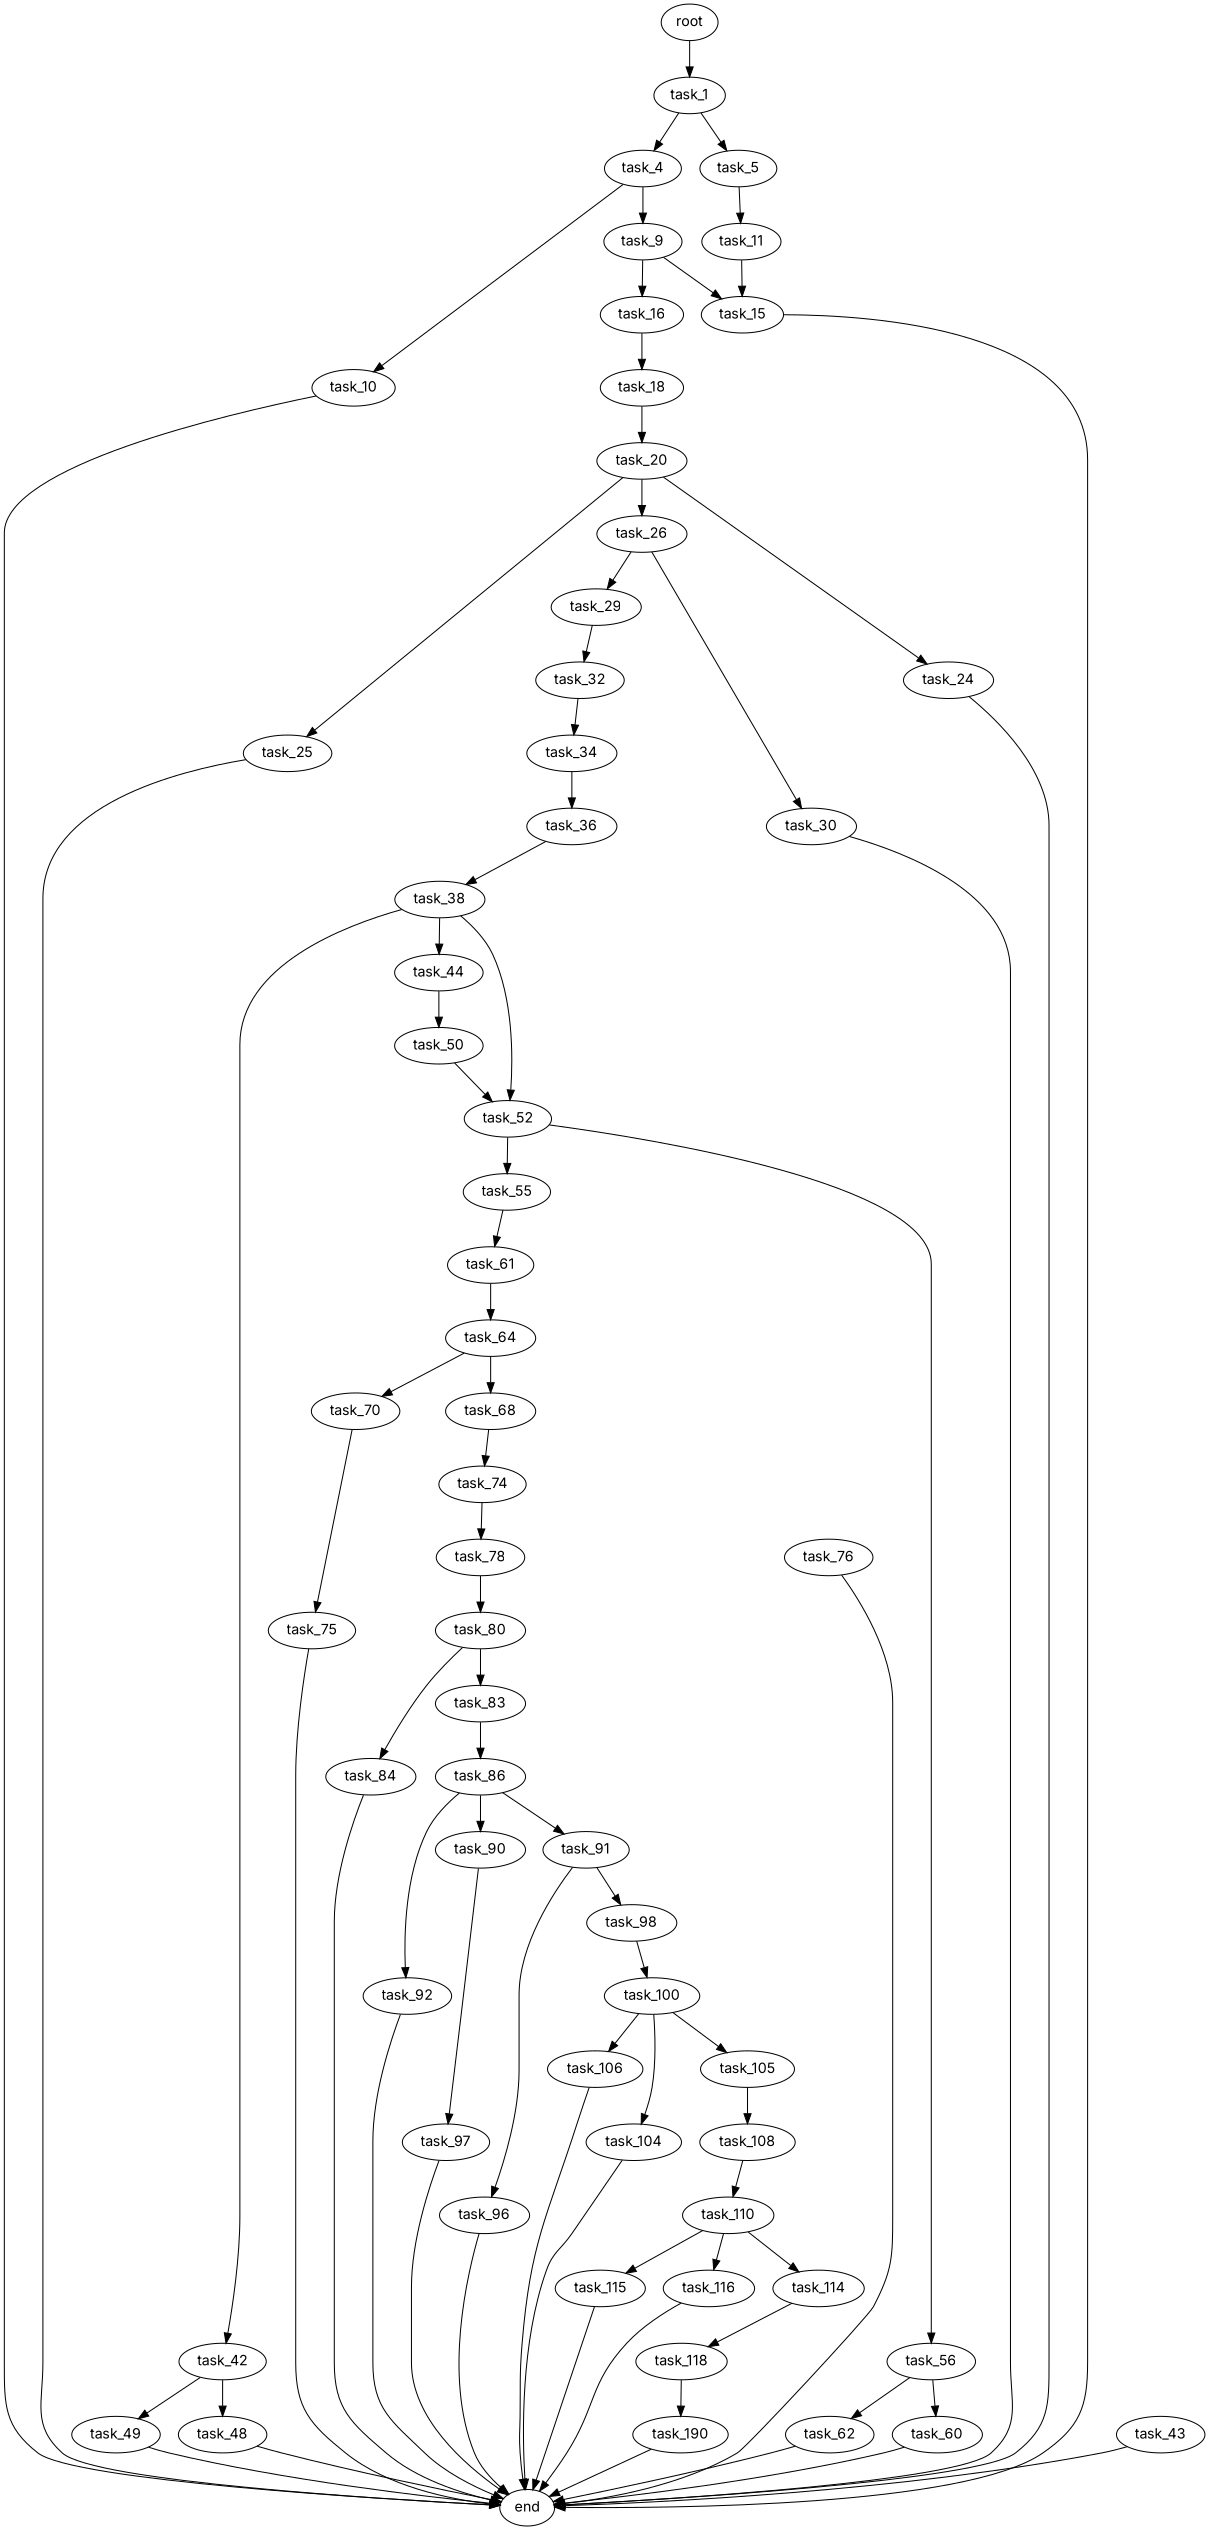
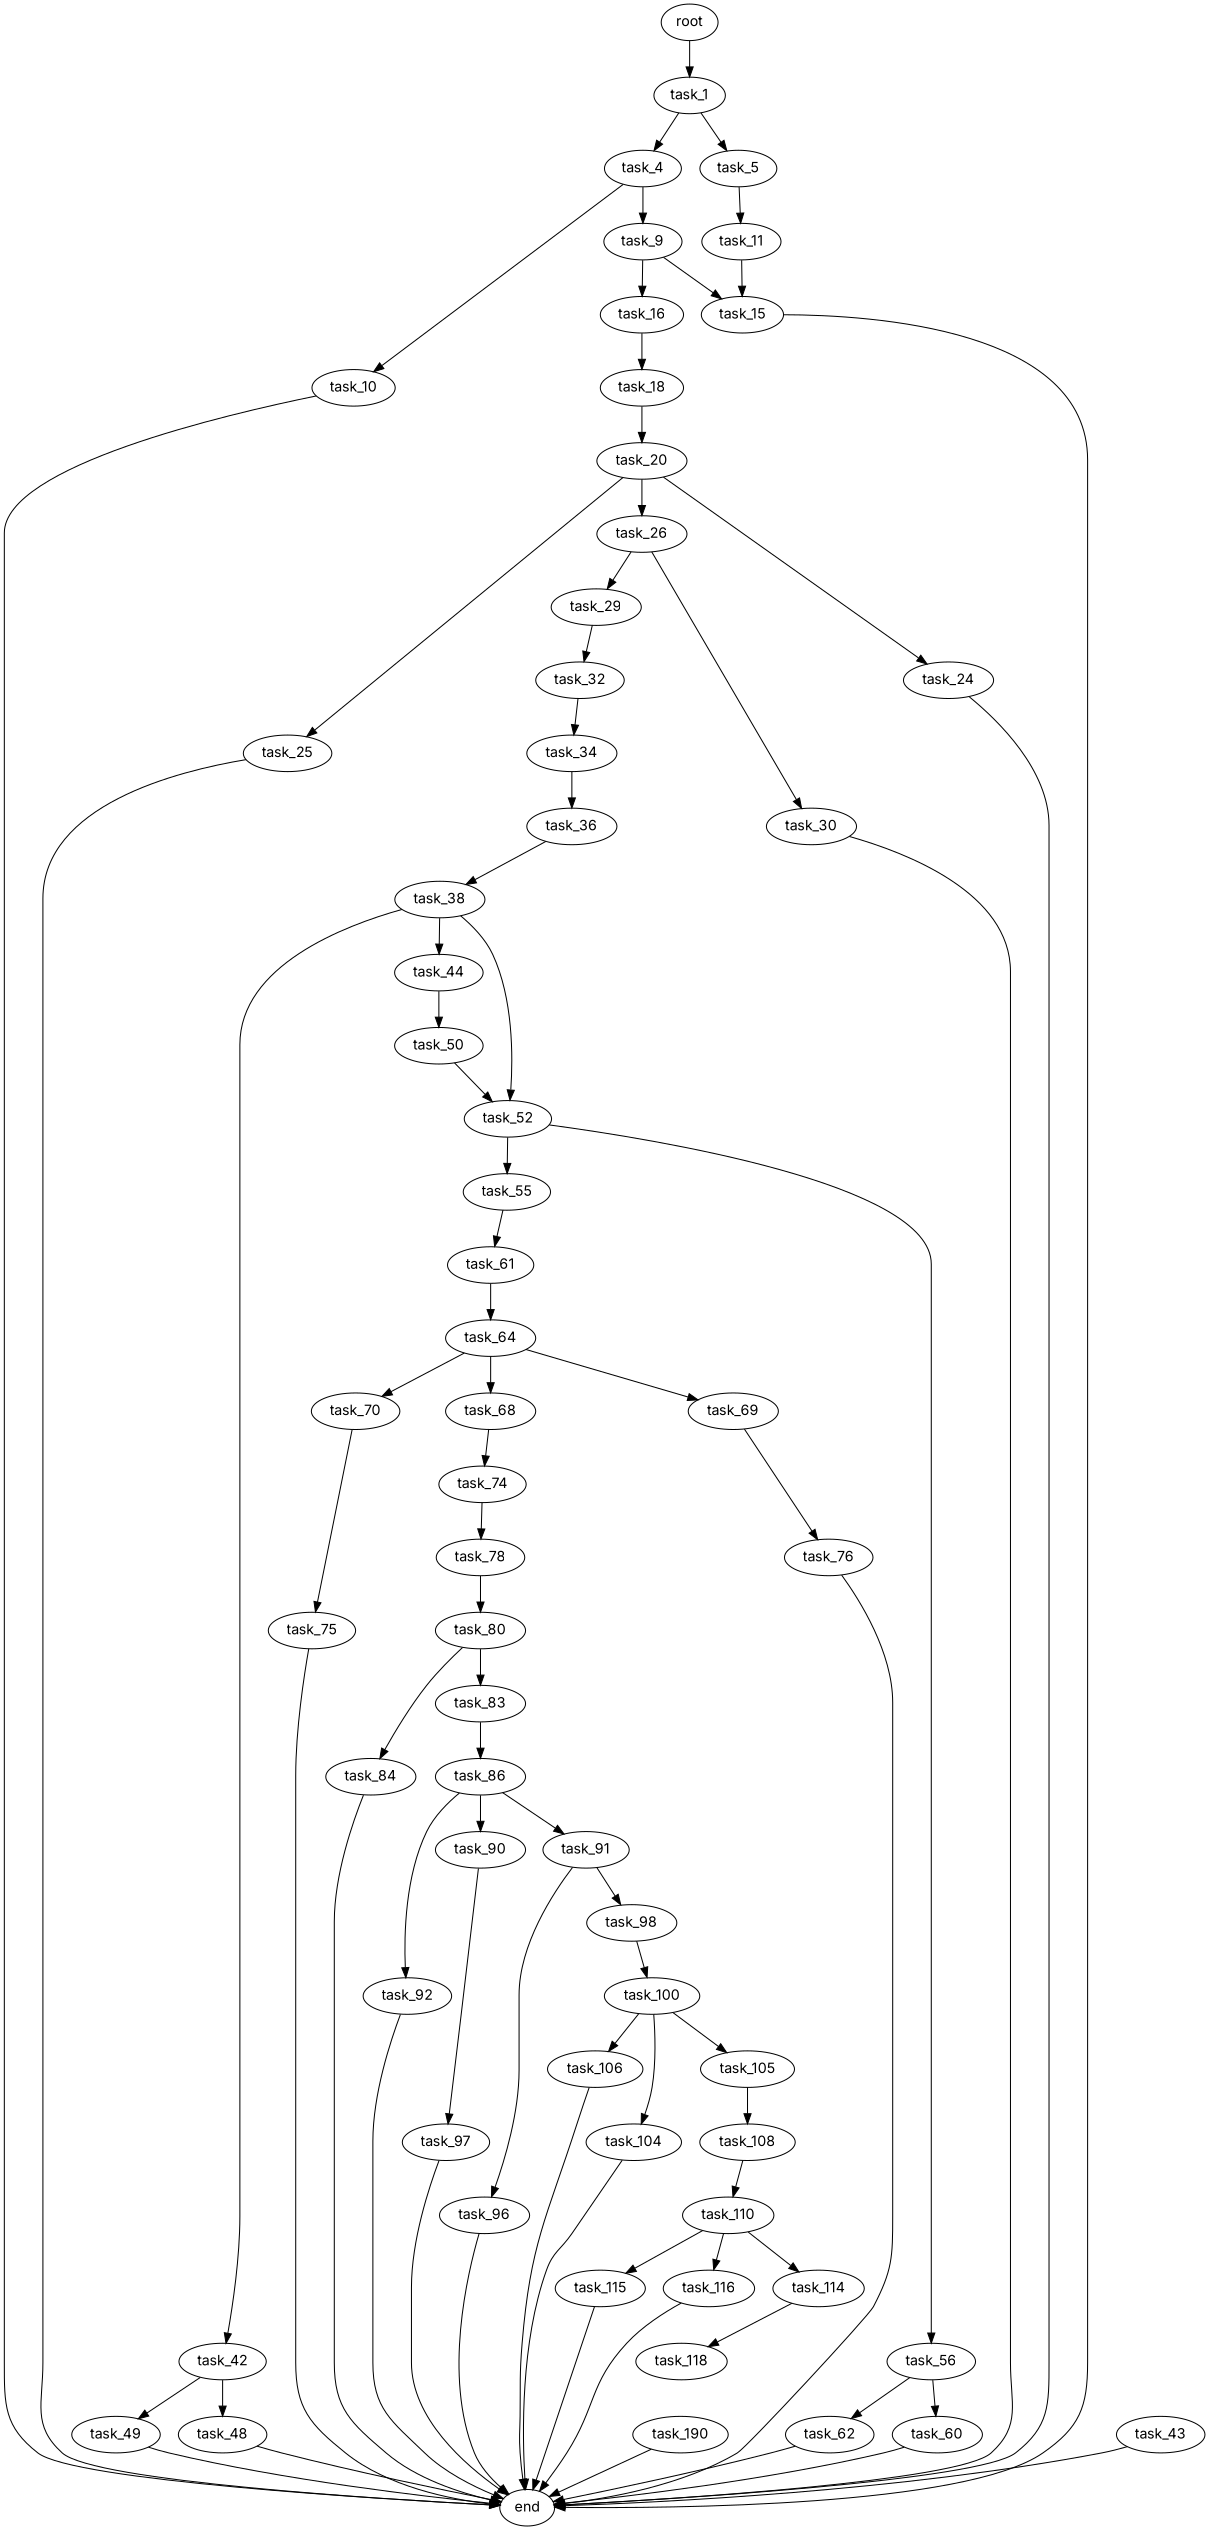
none -> (733, 1411)
(681, 2393) -> none
